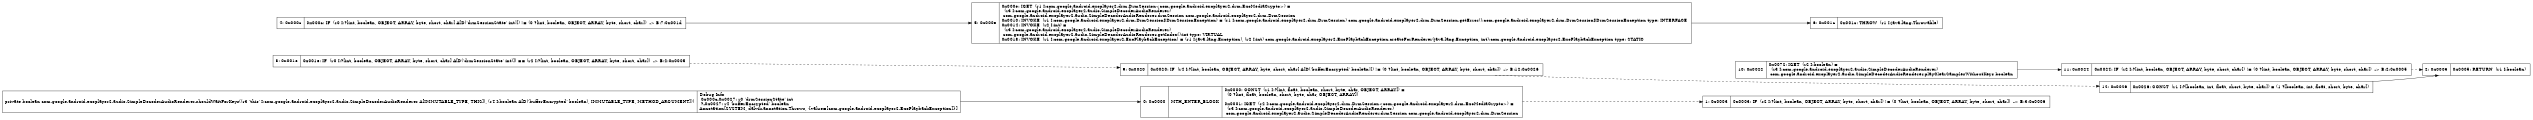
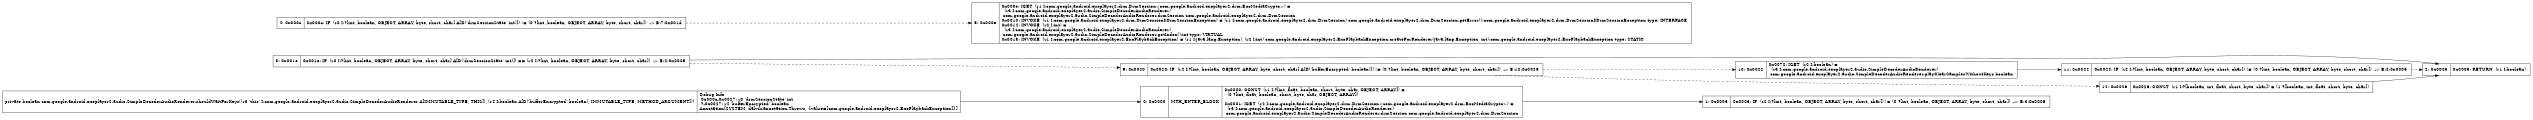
(827, 23) -> (827, 23)
(1876, 23) -> none
none -> (1563, 58)
none -> (1638, 70)
(1611, 102) -> (1611, 102)
